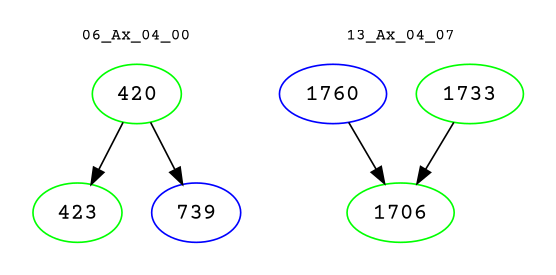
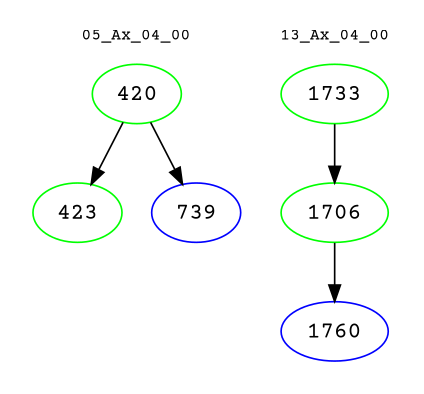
(137, 35) -> (137, 35)
(401, 35) -> (335, 35)
(362, 146) -> (335, 264)
